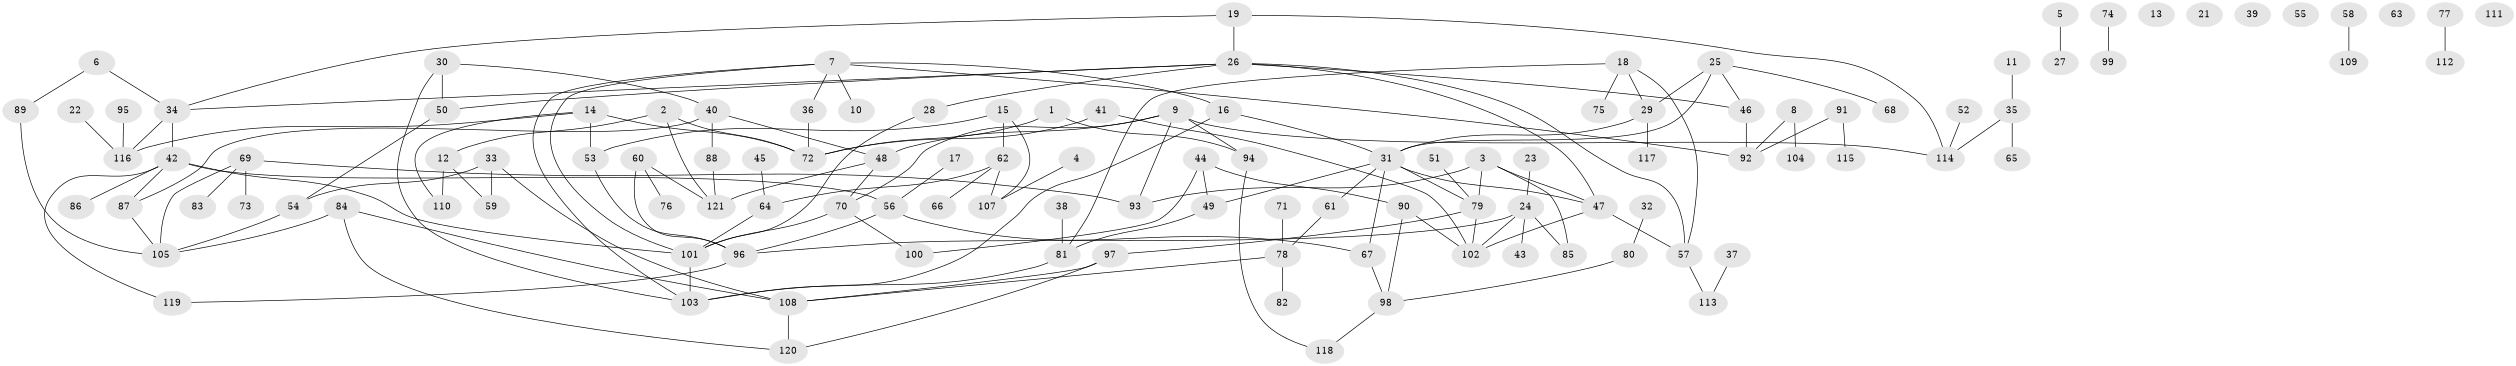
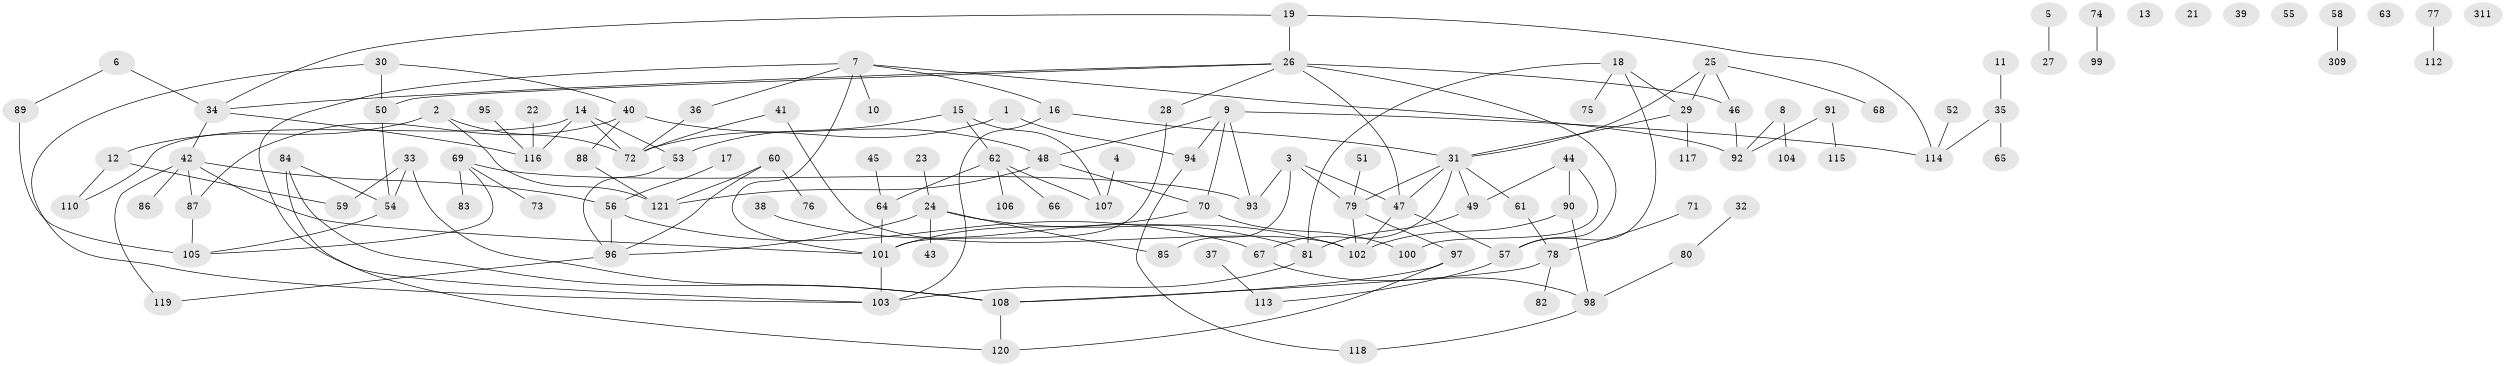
(2495, 15) -> (2483, 15)
(2349, 63) -> (2338, 63)
none -> (1005, 207)
(255, 237) -> (339, 183)
